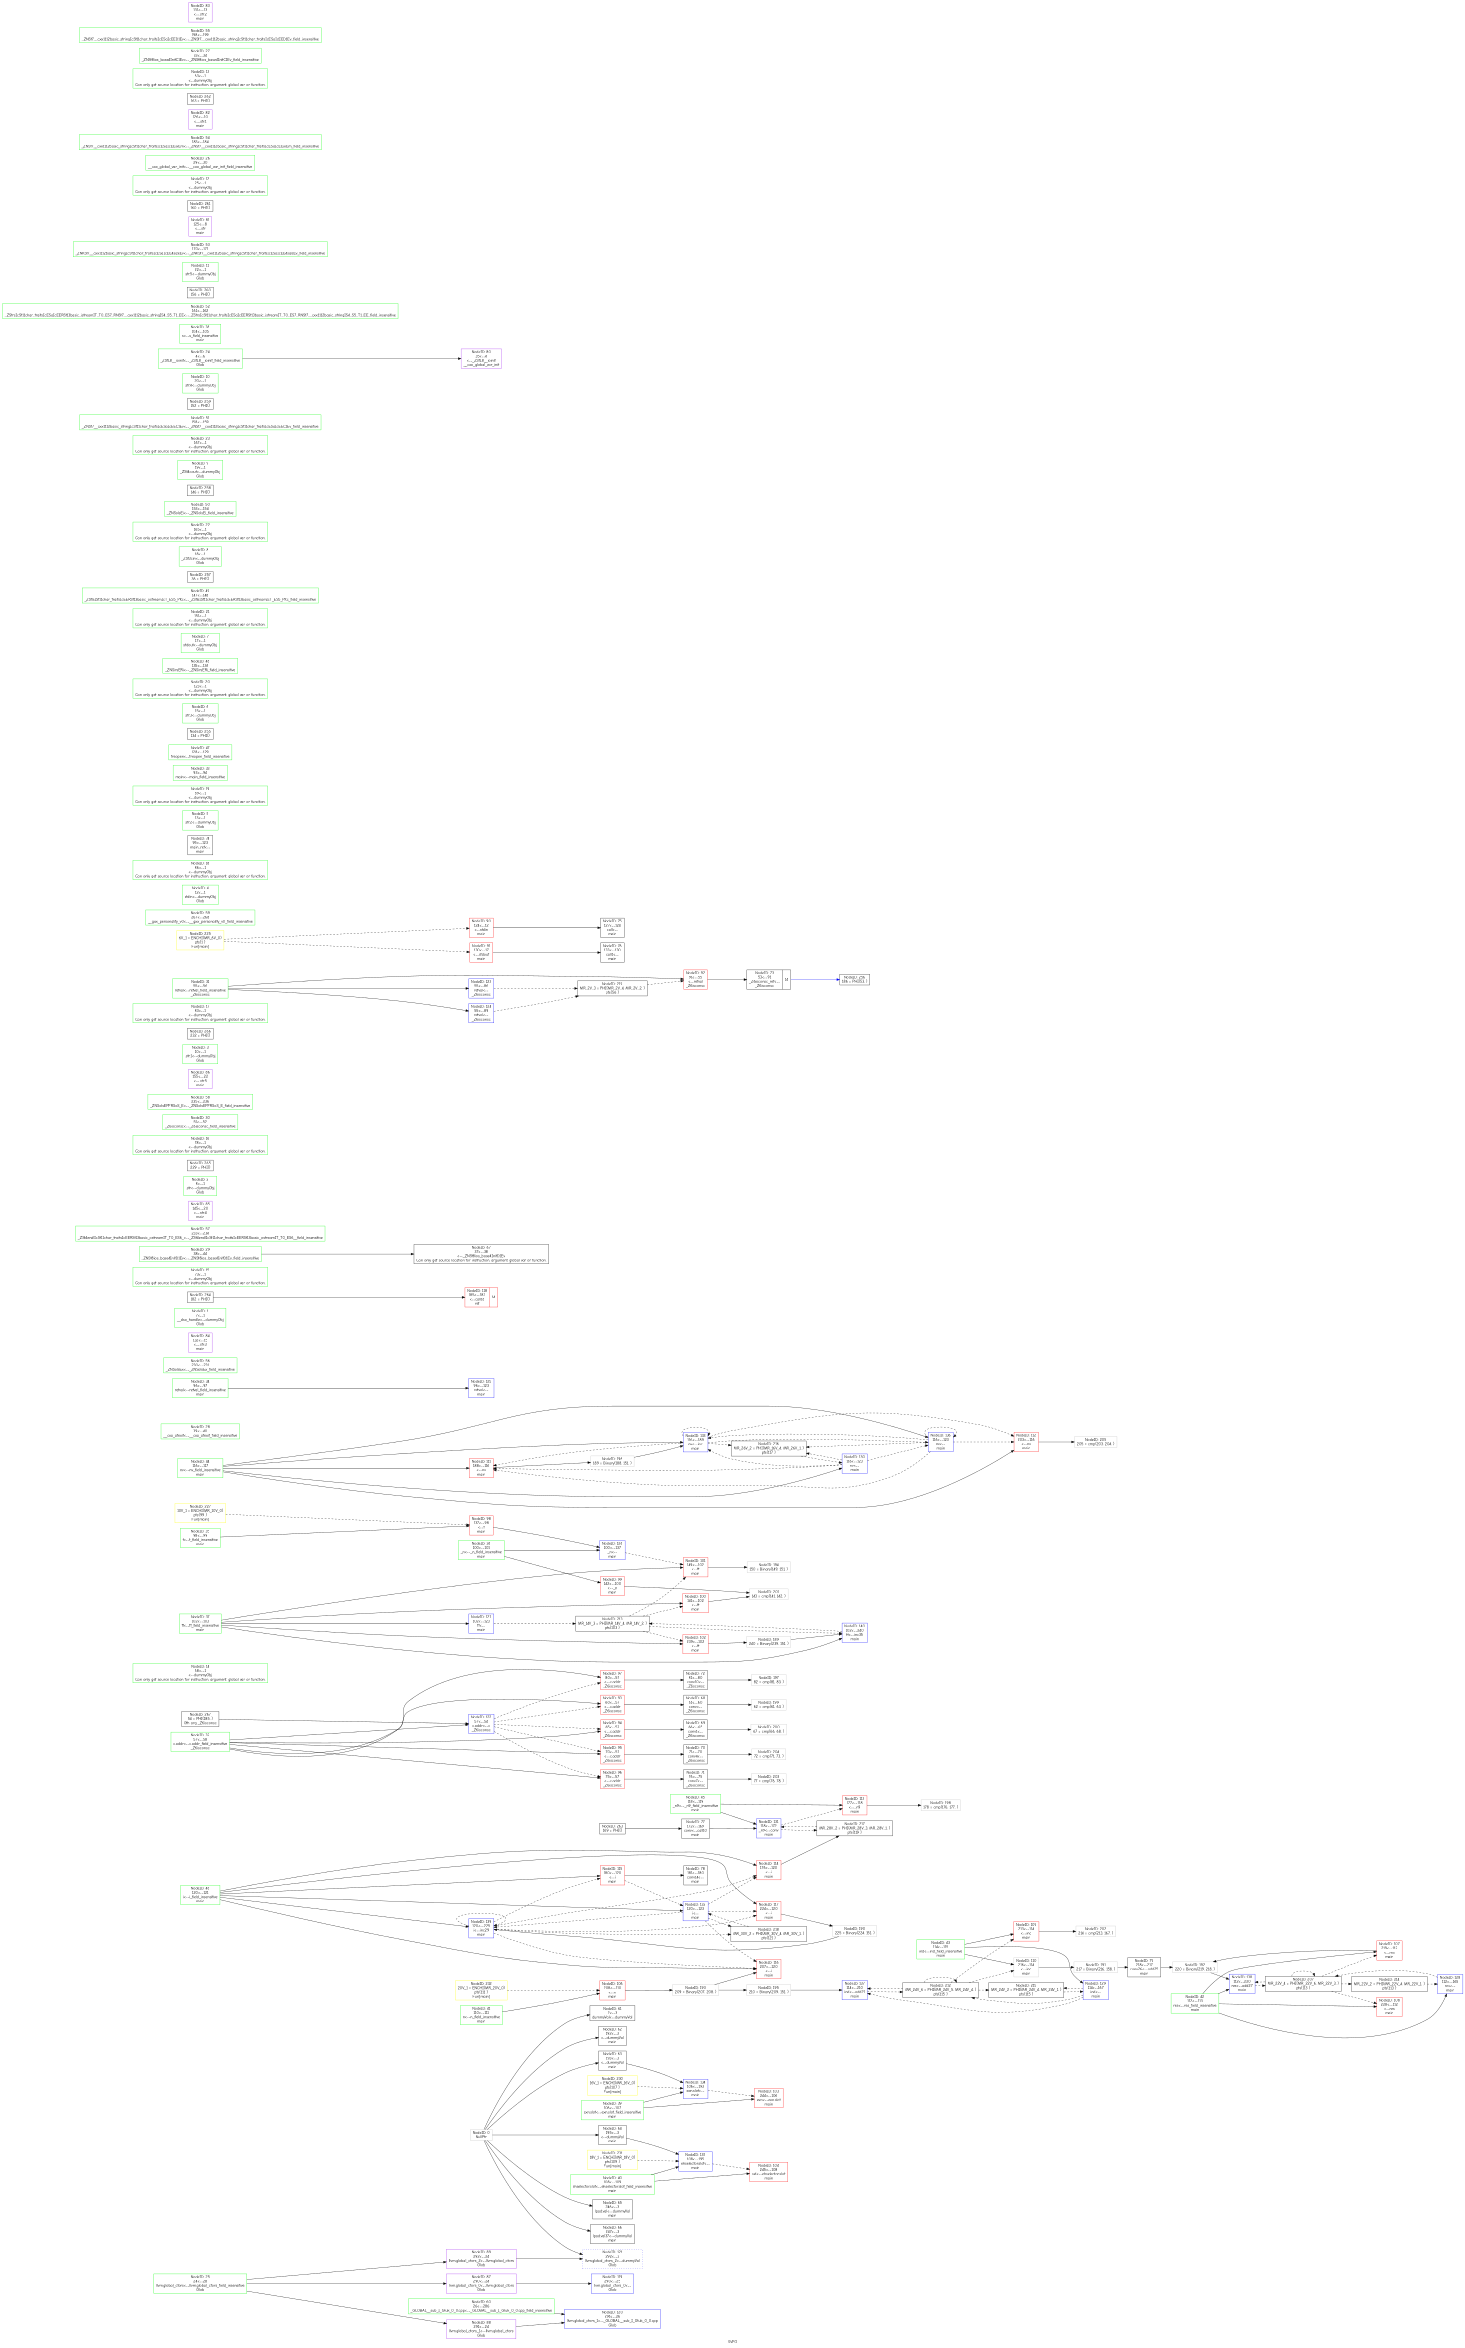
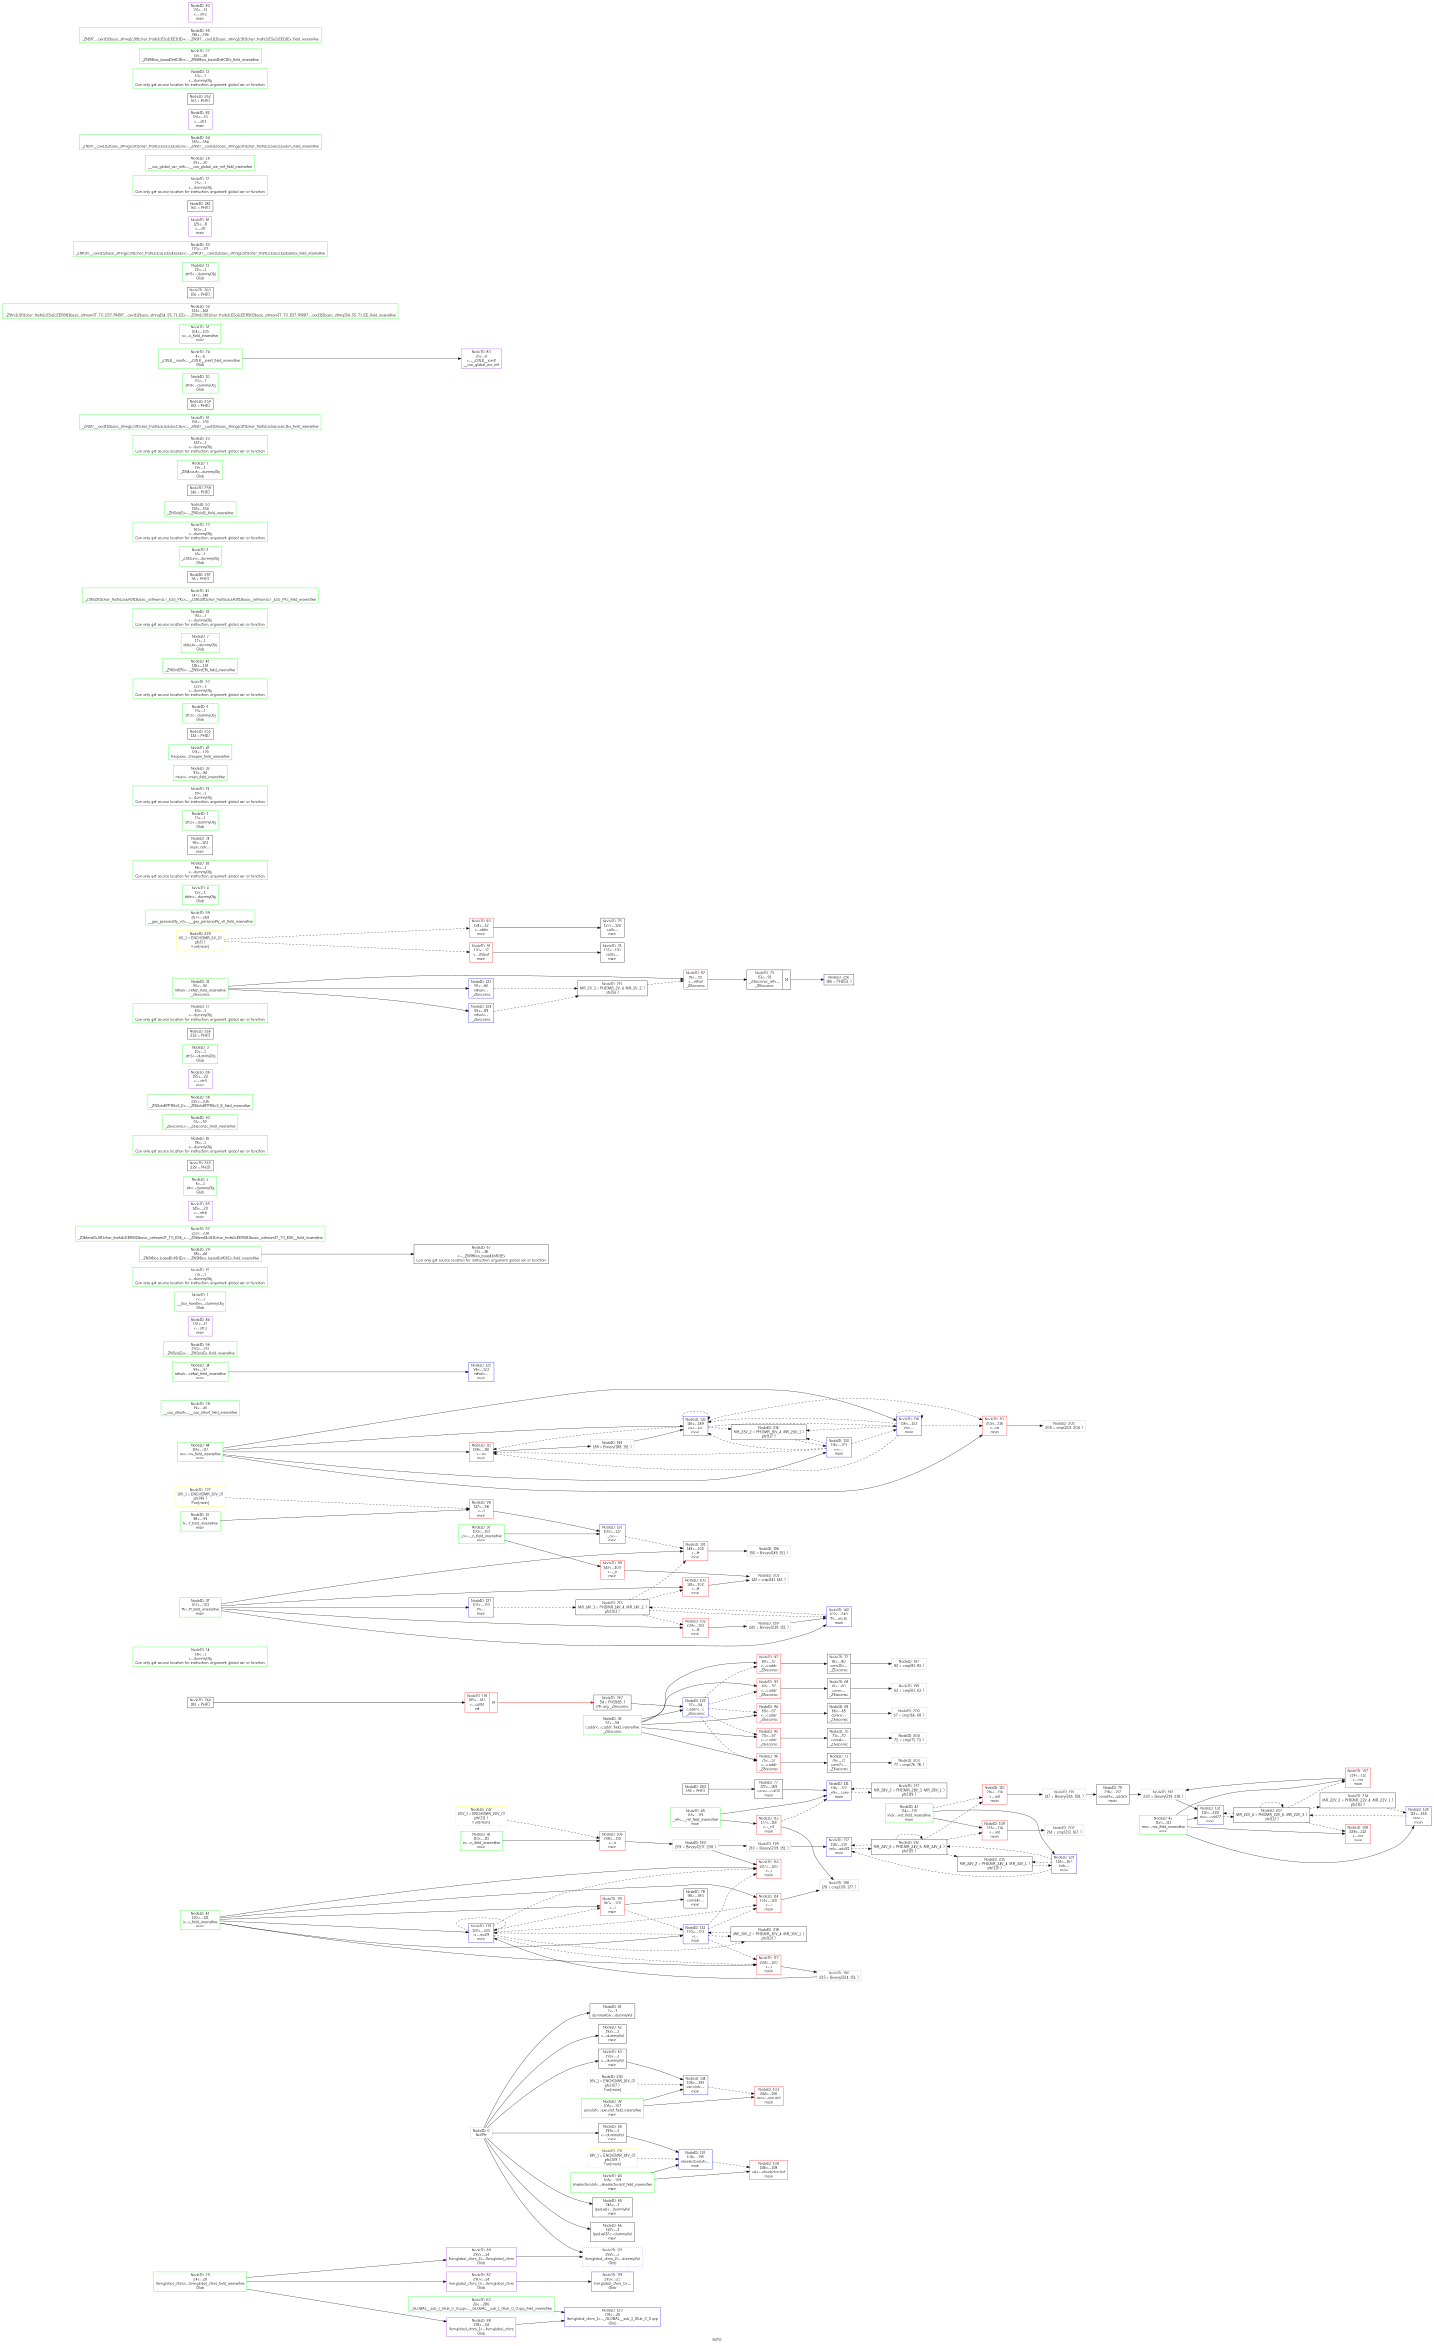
none -> (545, 1702)
(810, 1817) -> (803, 1812)
(809, 1851) -> (799, 1895)
(988, 1959) -> (956, 1803)
(1026, 1967) -> (995, 1794)
